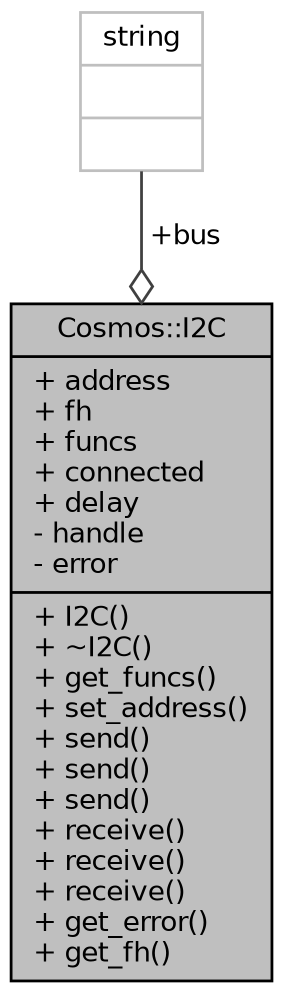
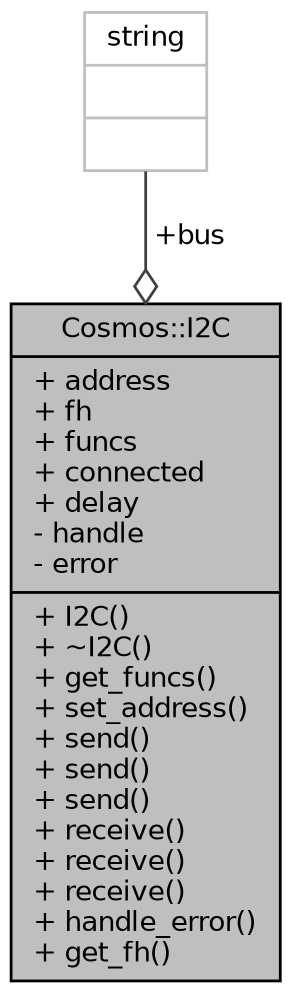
(122, 923) -> (146, 923)
